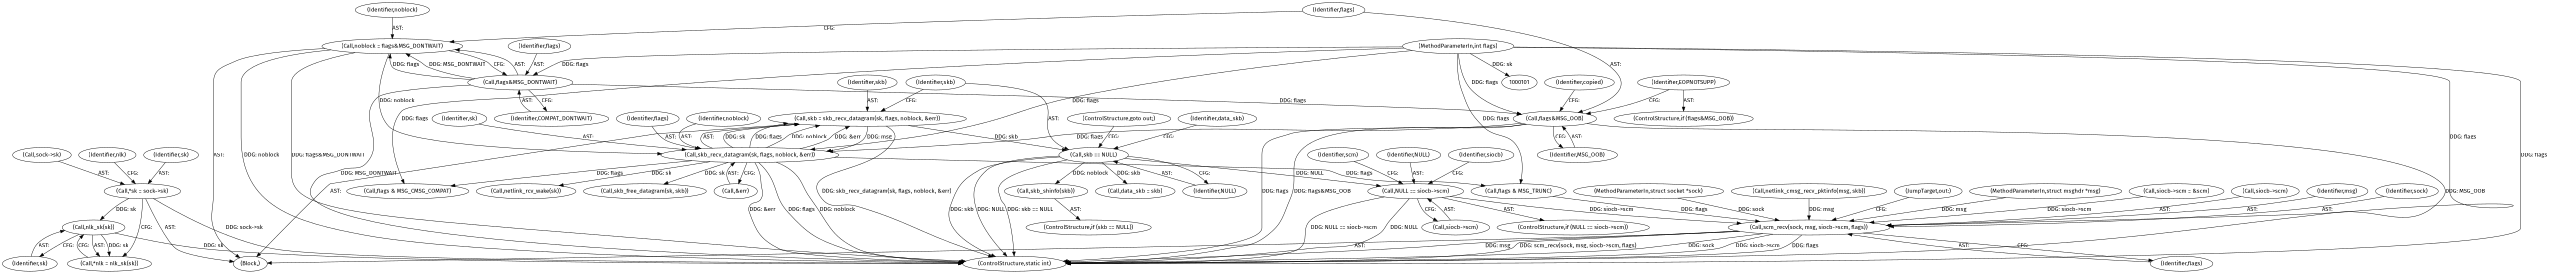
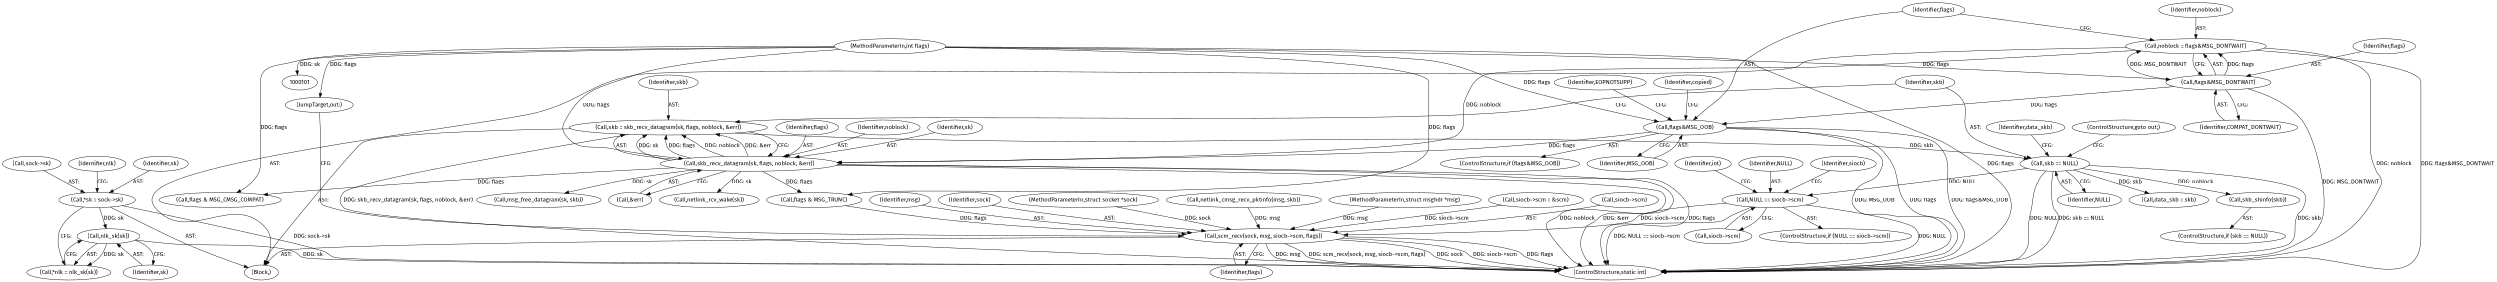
(2382, 71) -> (565, 51)
(1684, 99) -> (1602, 145)
(880, 137) -> (784, 146)
(1338, 155) -> (1703, 164)
(645, 191) -> (539, 200)
